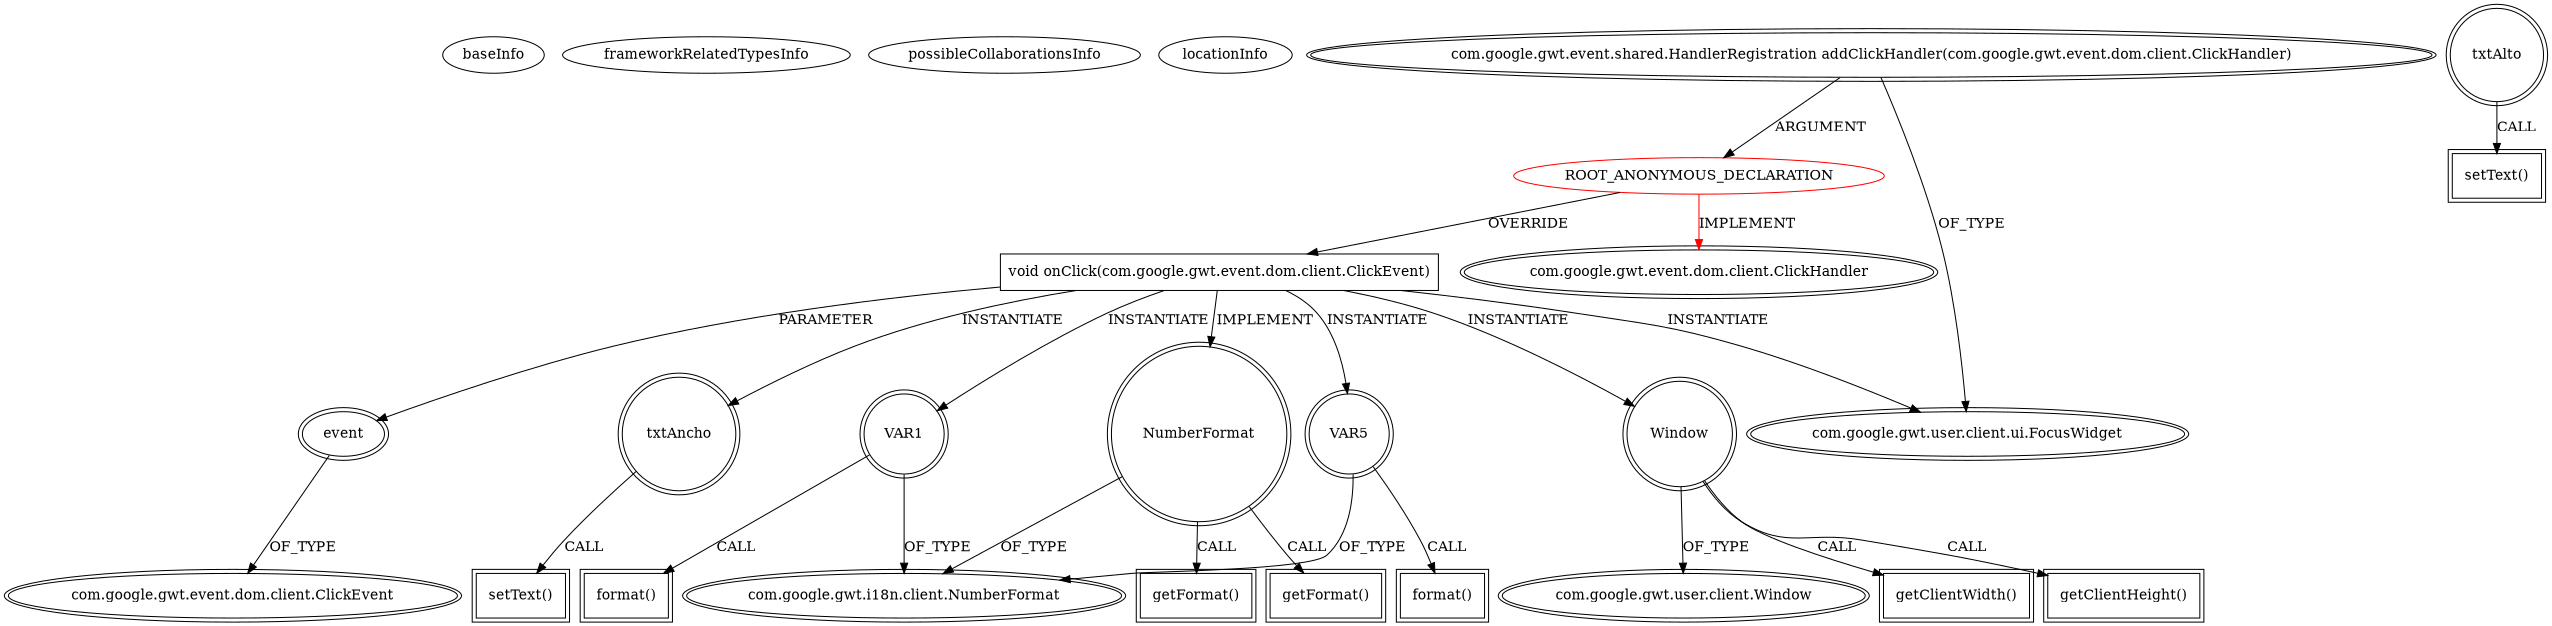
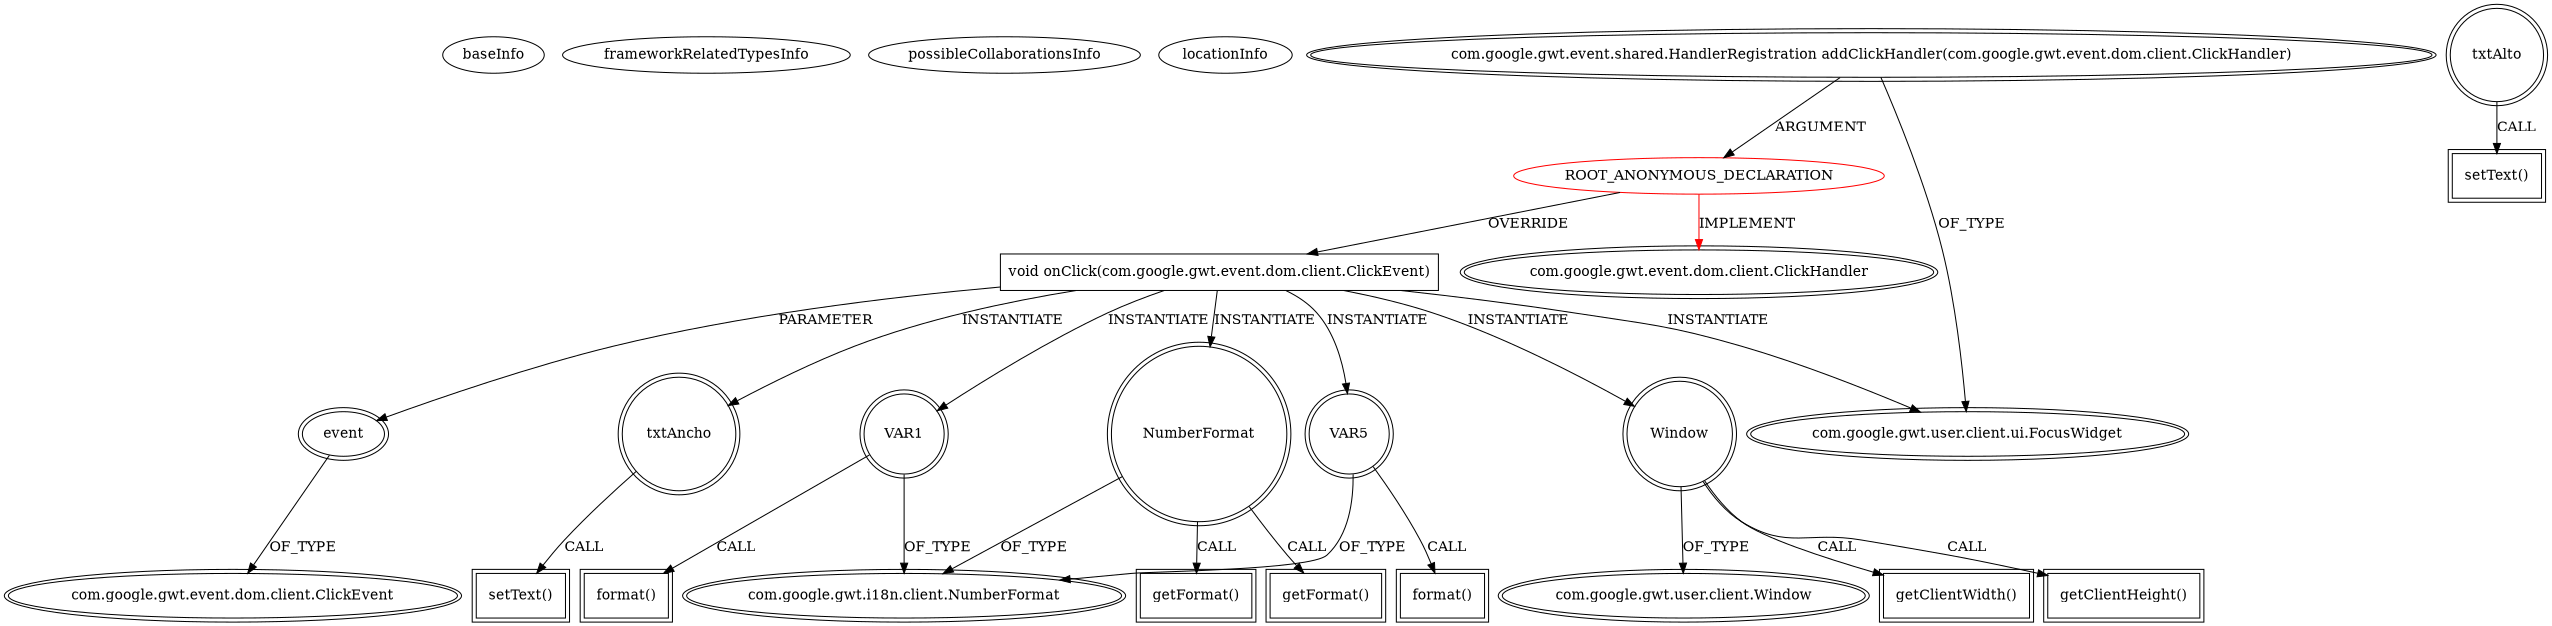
(1265, 320) -> (1265, 320)
